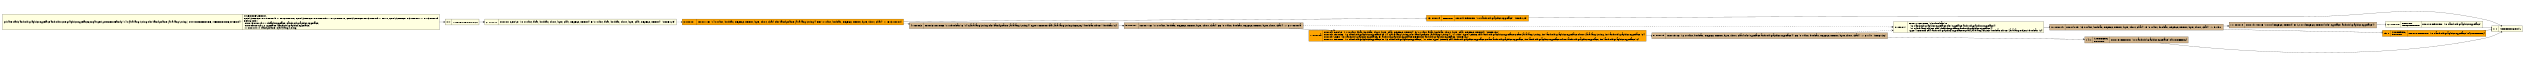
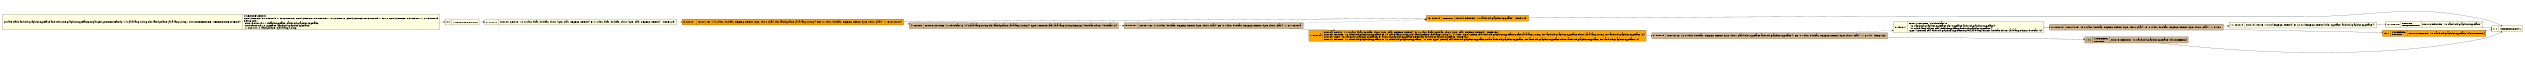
(2303, 25) -> (2303, 25)
(1597, 26) -> (1364, 21)
